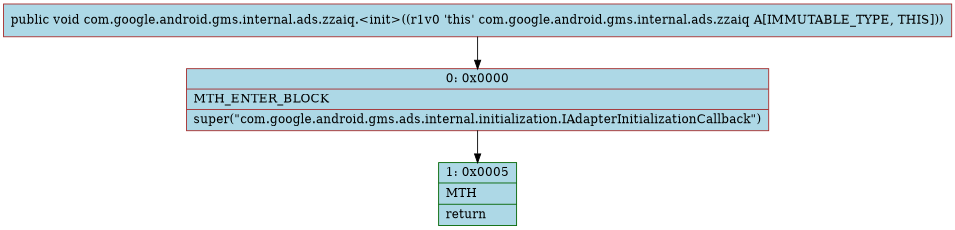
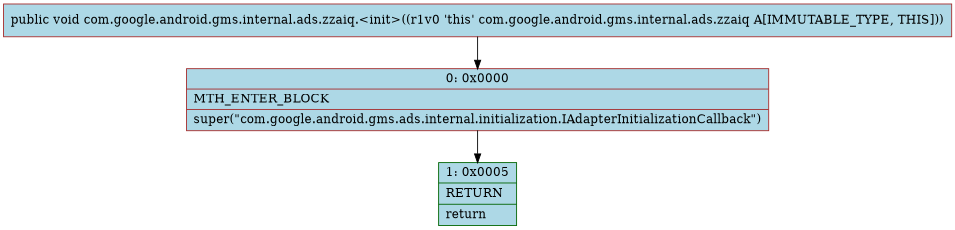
(462, 193) -> (475, 193)
